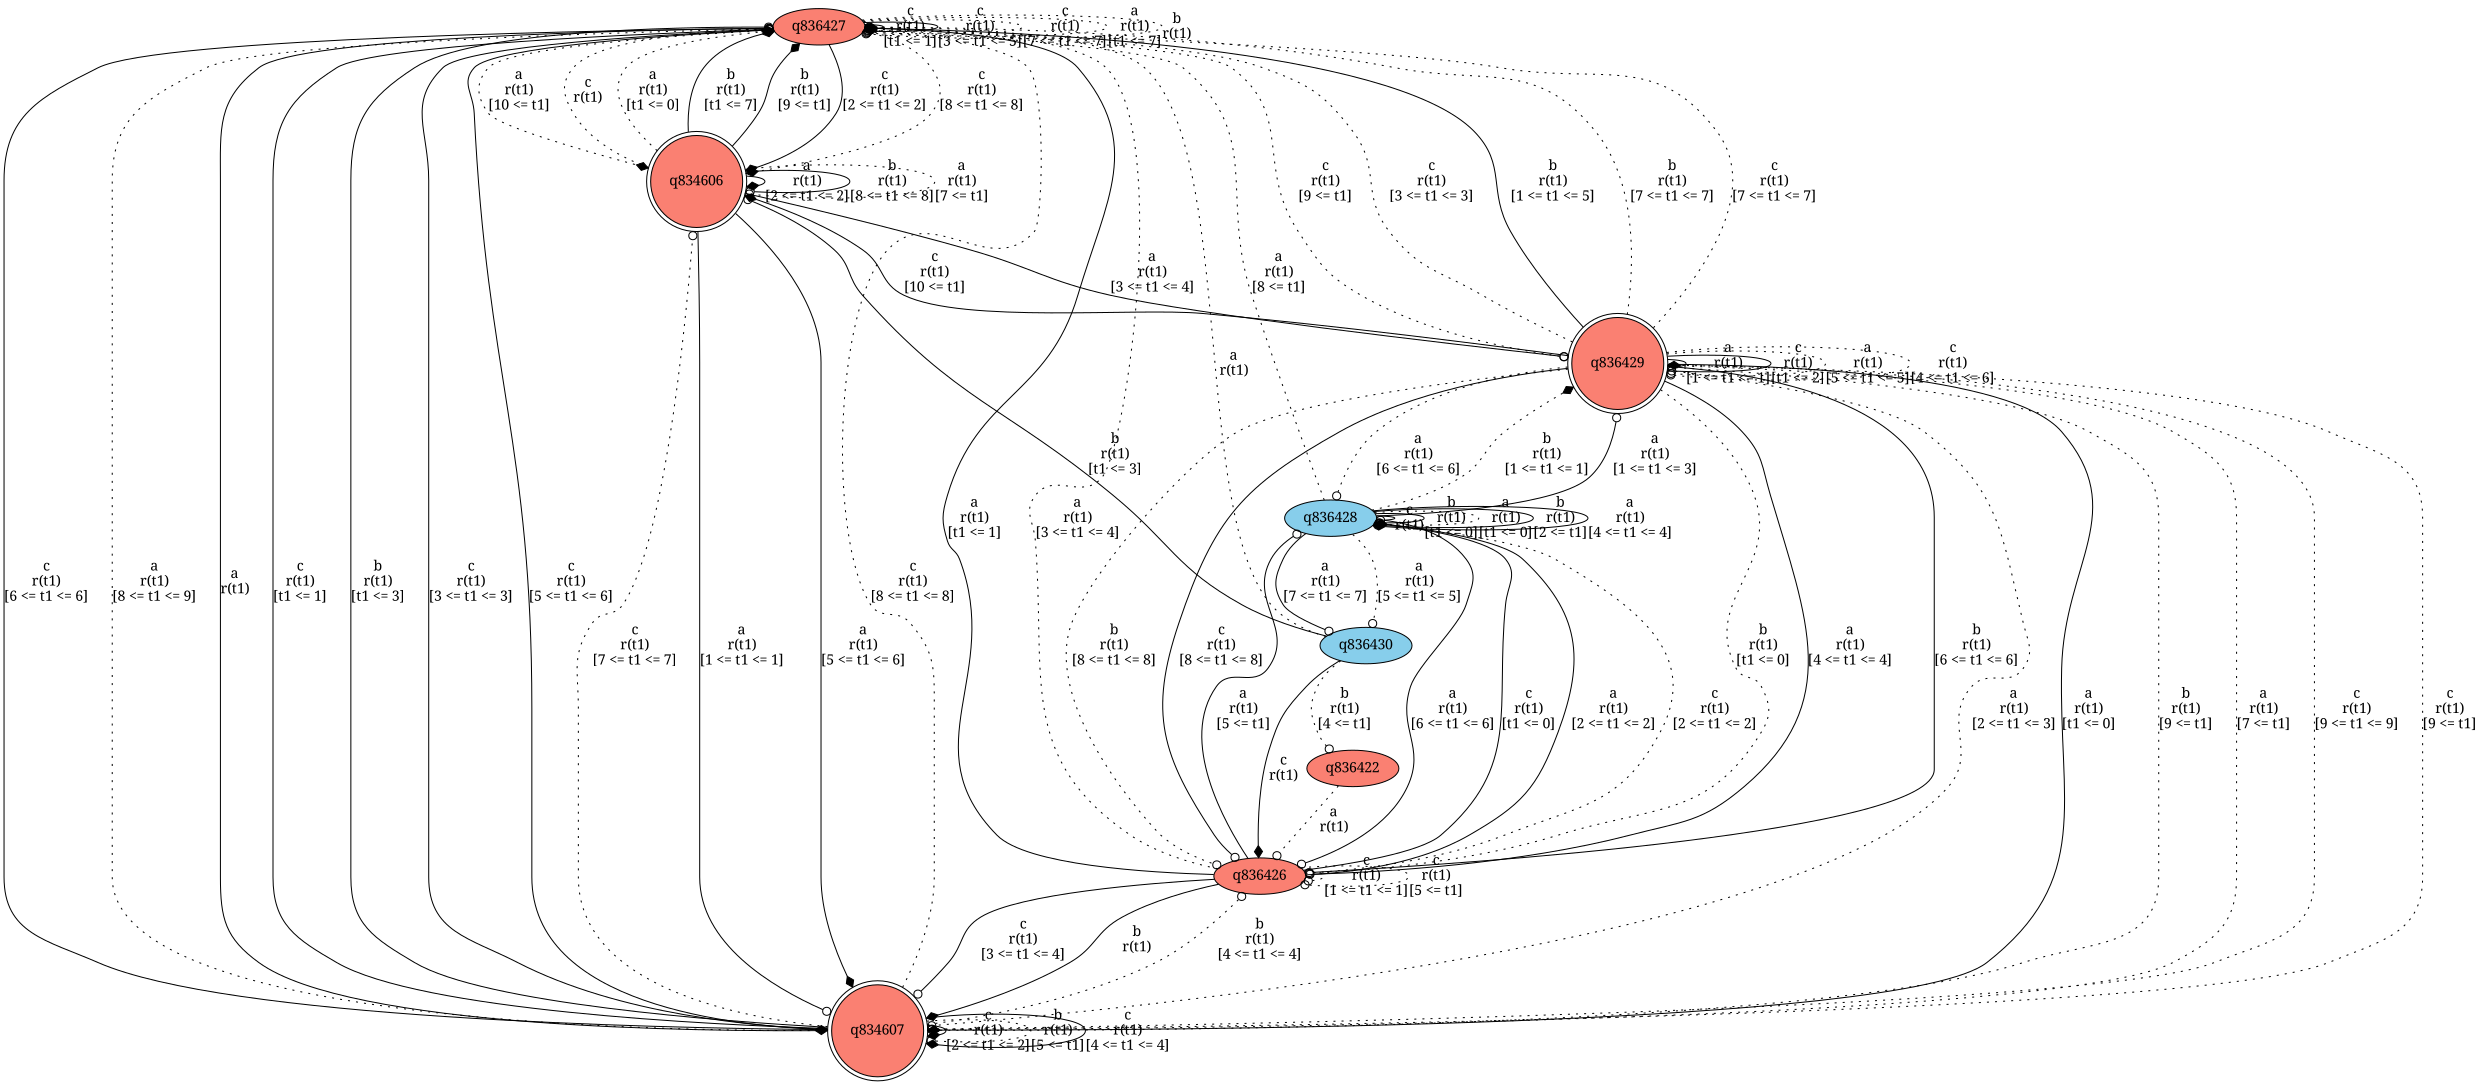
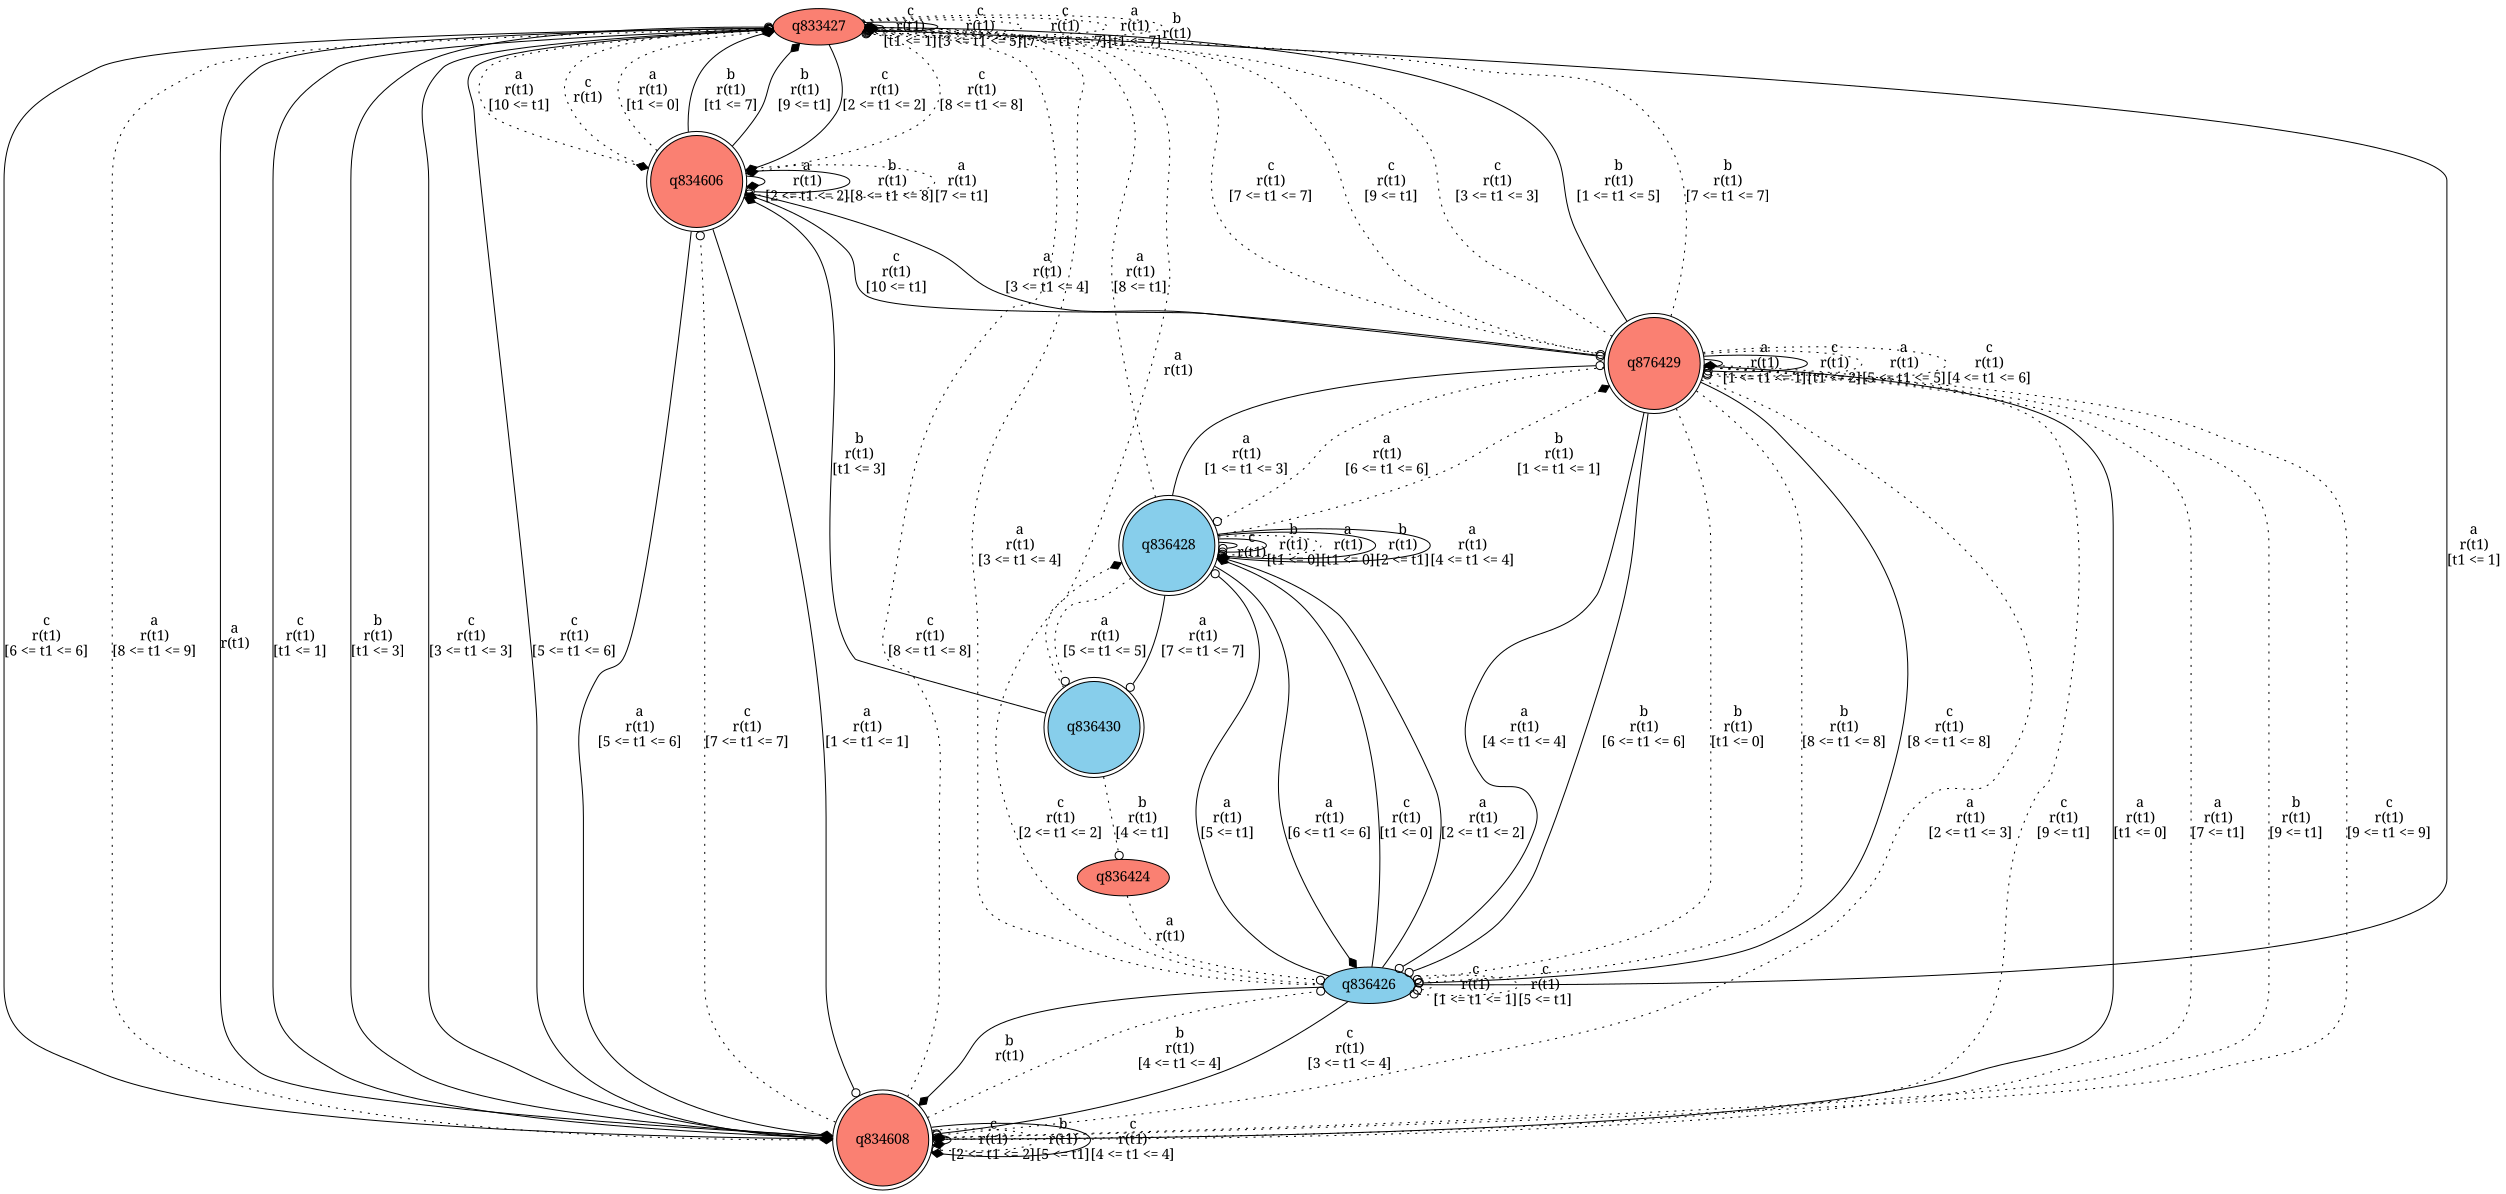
(819, 27) -> (819, 27)
(1618, 364) -> (1654, 364)
(1028, 432) -> (830, 516)
(1331, 518) -> (1169, 546)
(1366, 646) -> (1094, 728)
(1414, 679) -> (1281, 756)
(1272, 740) -> none
(1353, 768) -> (1123, 878)
(1260, 876) -> (1369, 985)
(878, 1031) -> (883, 1140)
